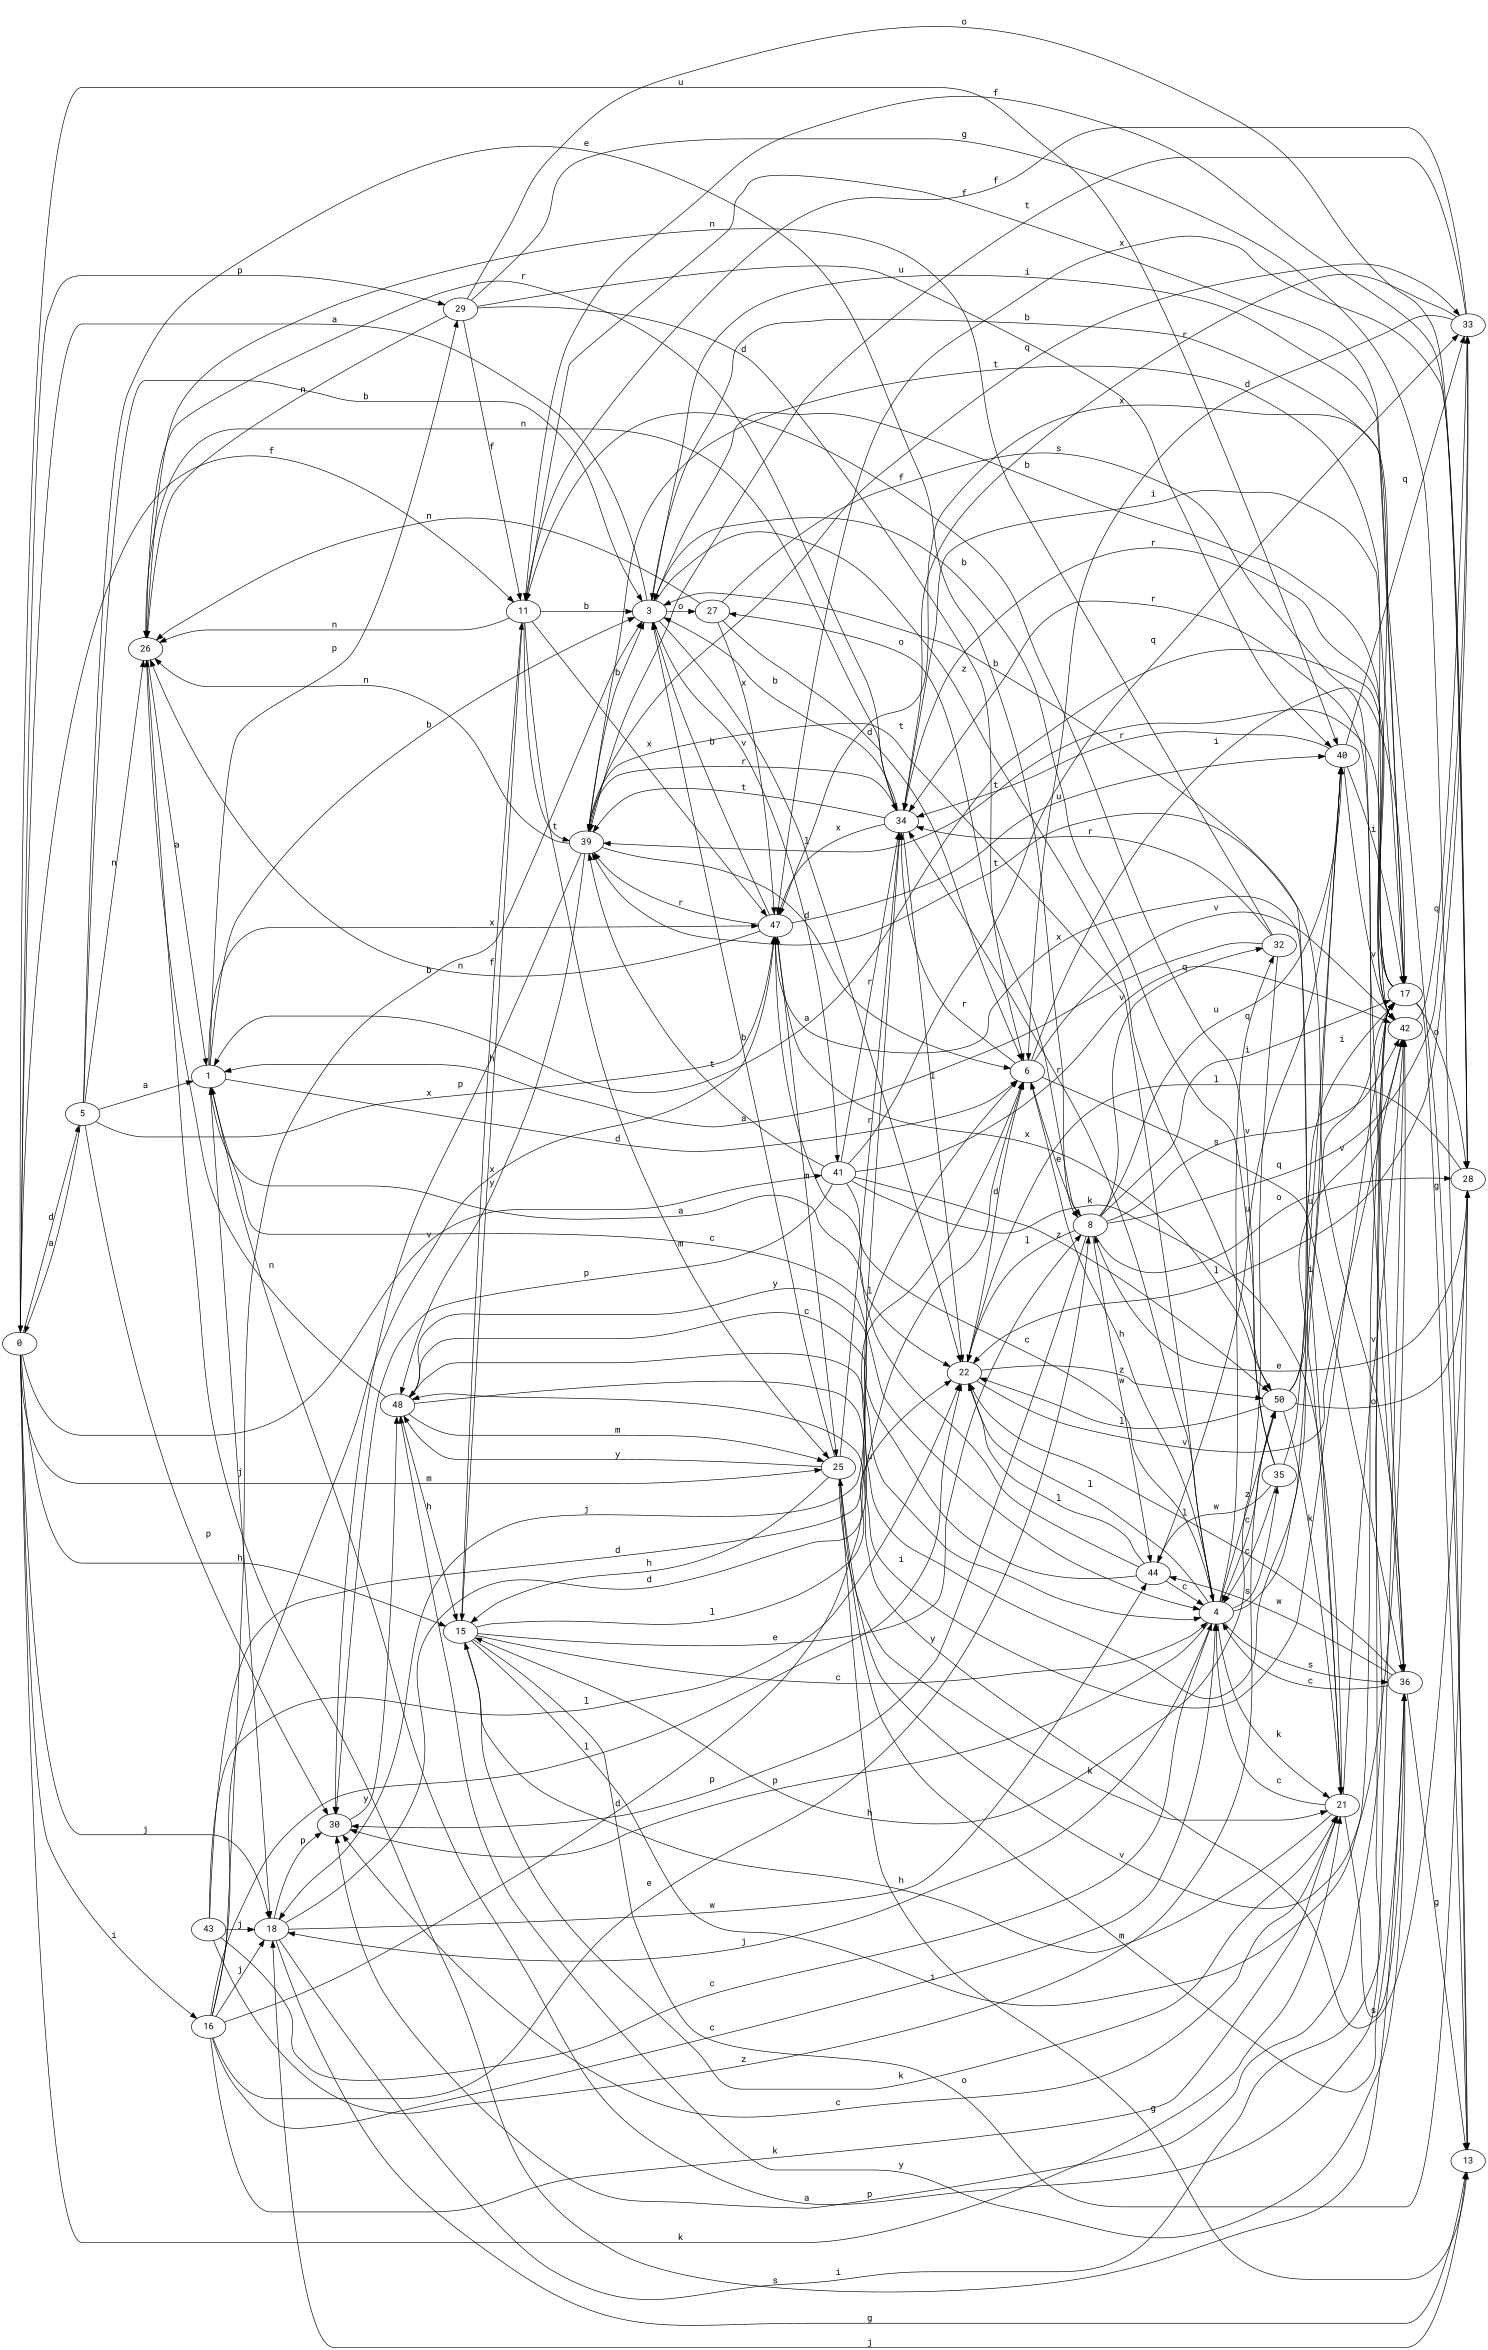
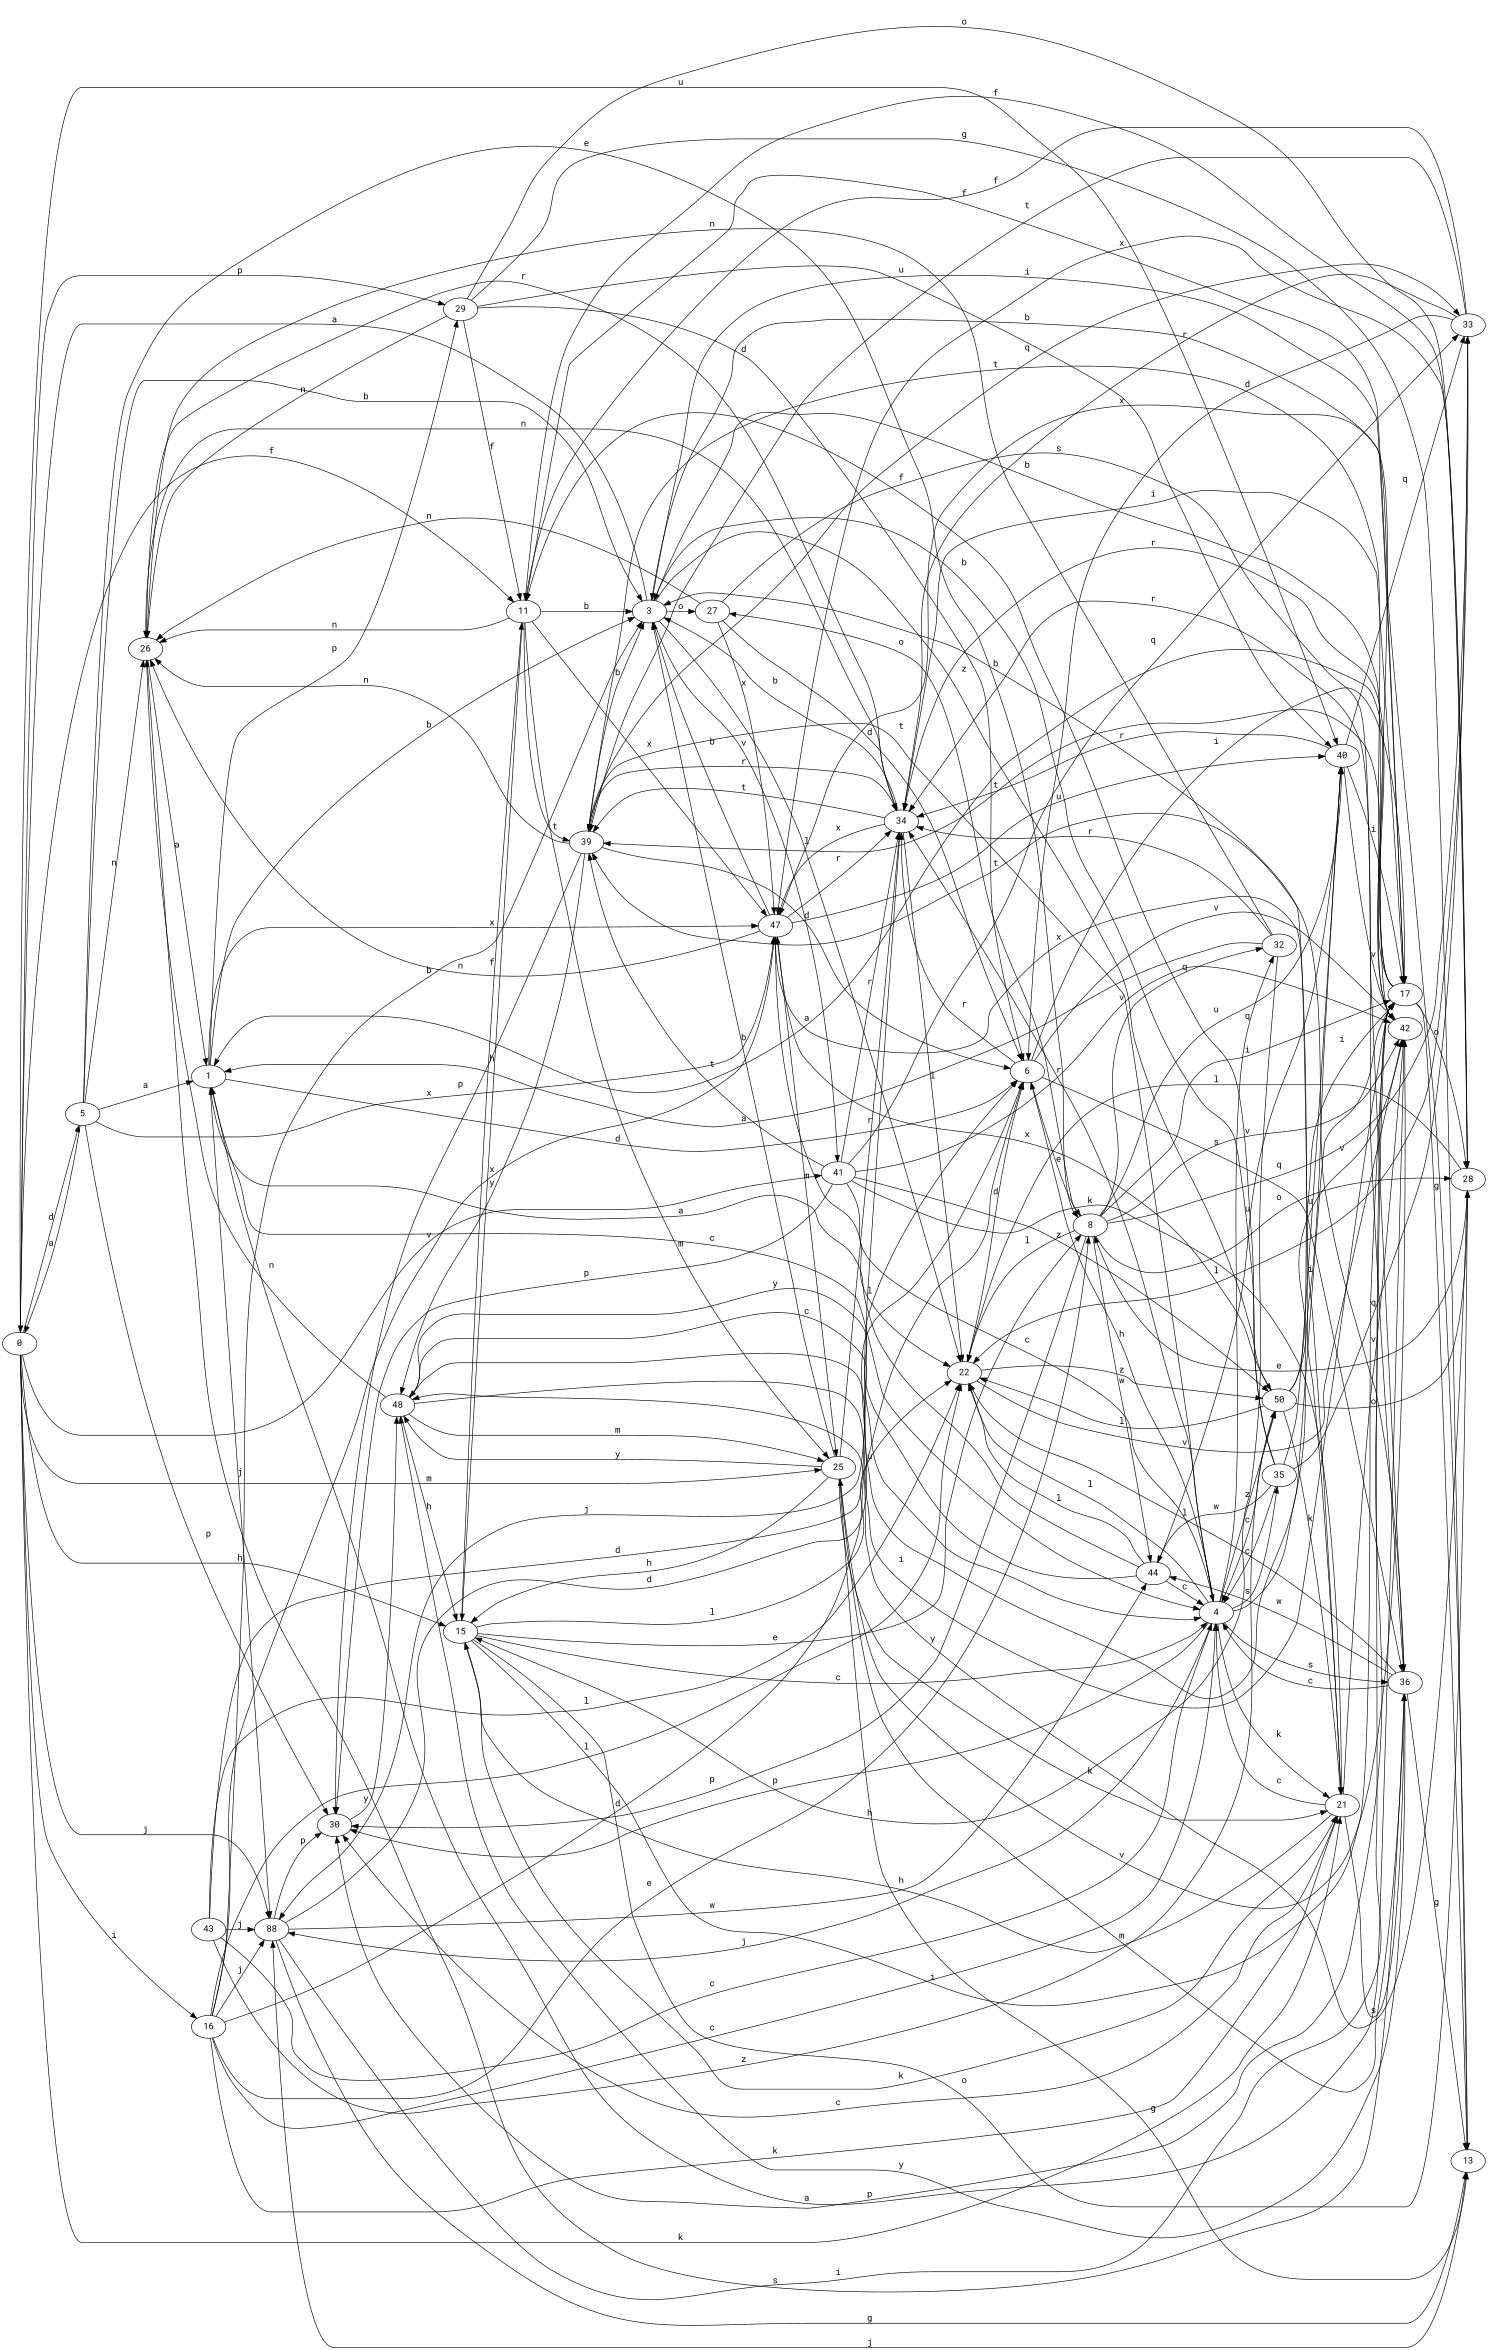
(1454, 700) -> (1450, 951)
(672, 905) -> (838, 878)
(272, 1930) -> (272, 1930)
